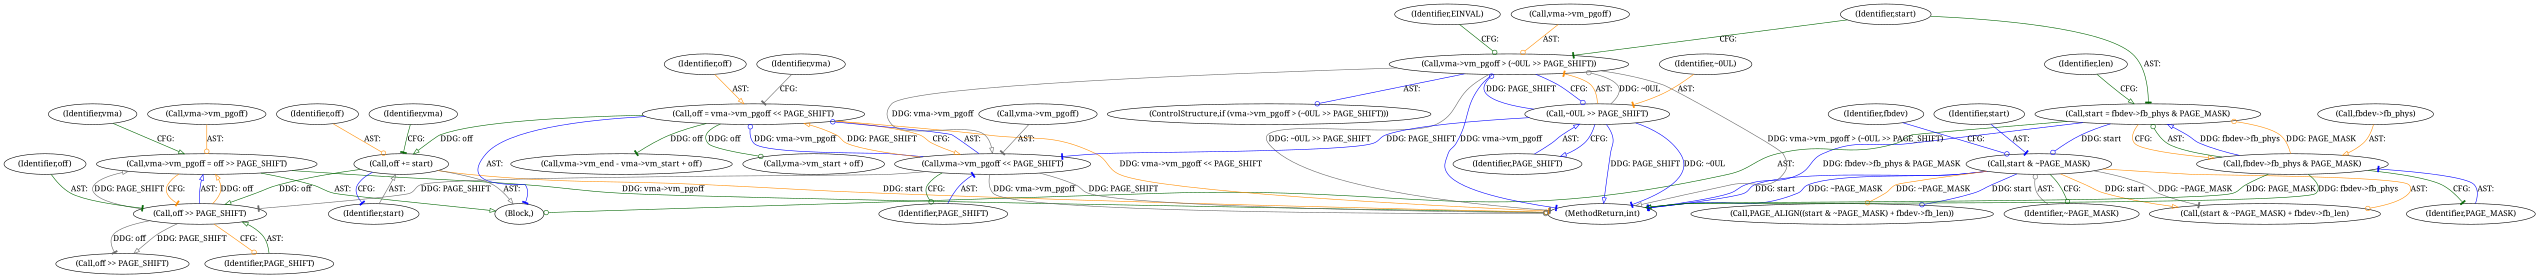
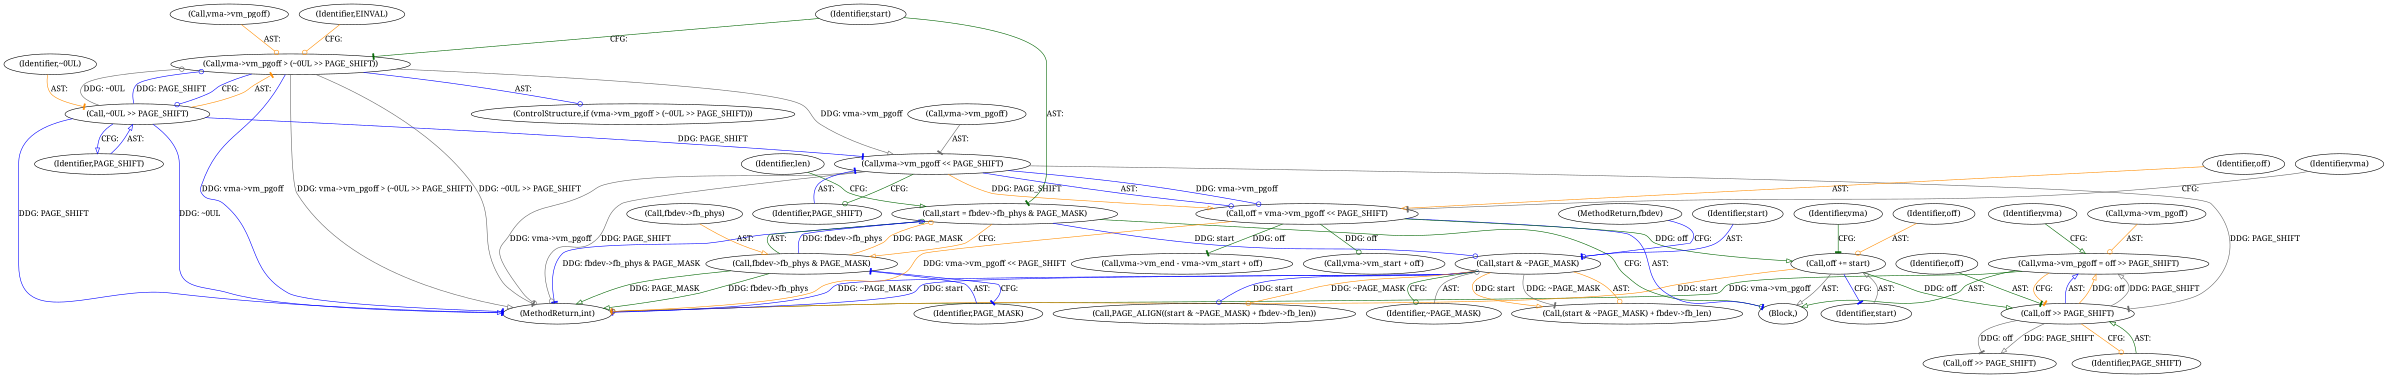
(1476, 38) -> (323, 38)
(1876, 114) -> (1620, 214)
(918, 135) -> none
(1787, 164) -> (1634, 264)
(2418, 178) -> (945, 278)
